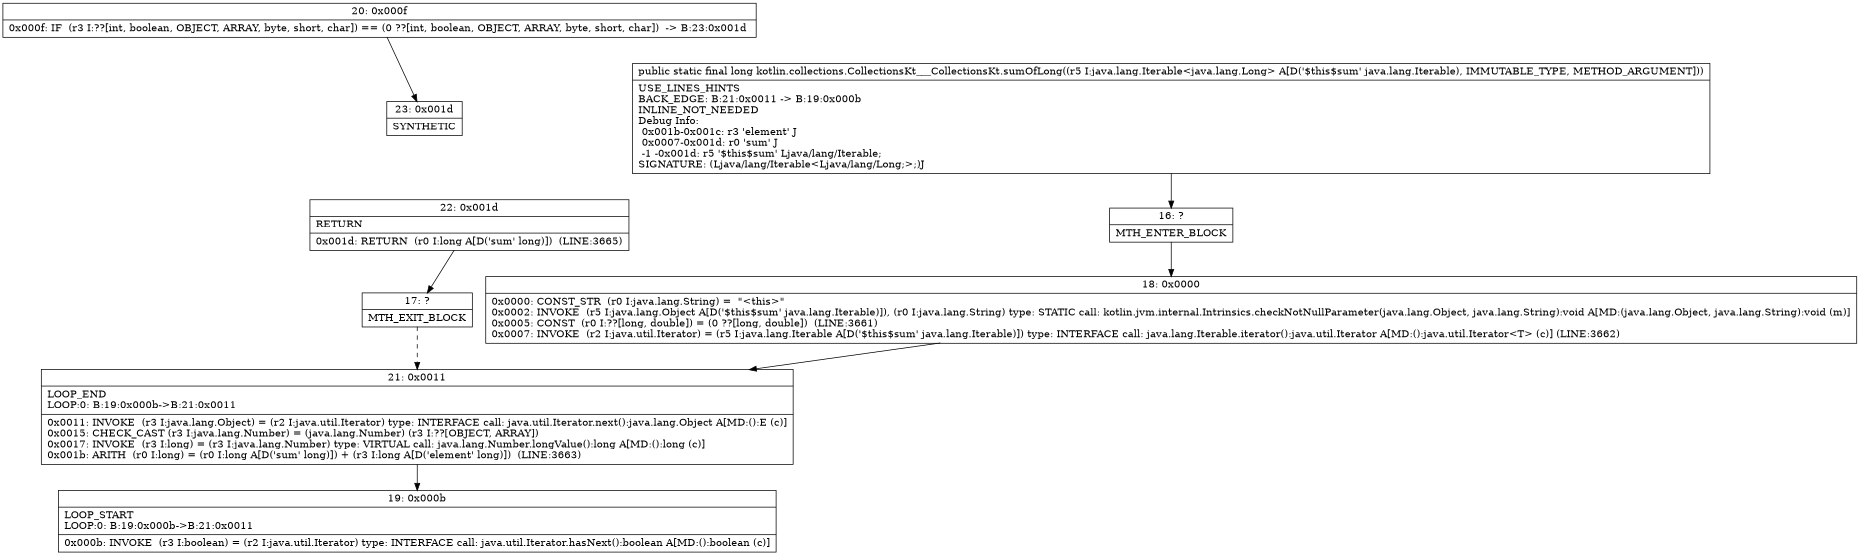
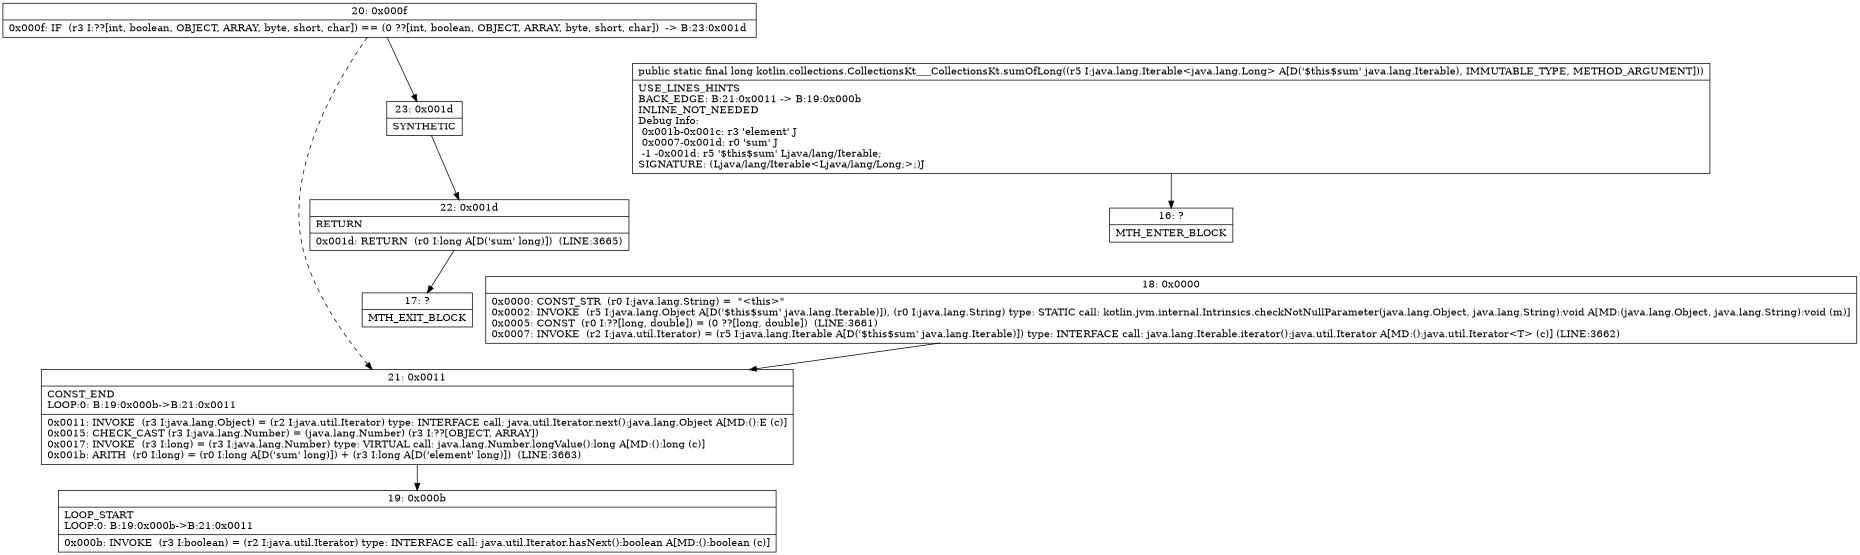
none -> (444, 164)
(1171, 256) -> none
(417, 344) -> (300, 202)
(77, 394) -> (81, 394)
